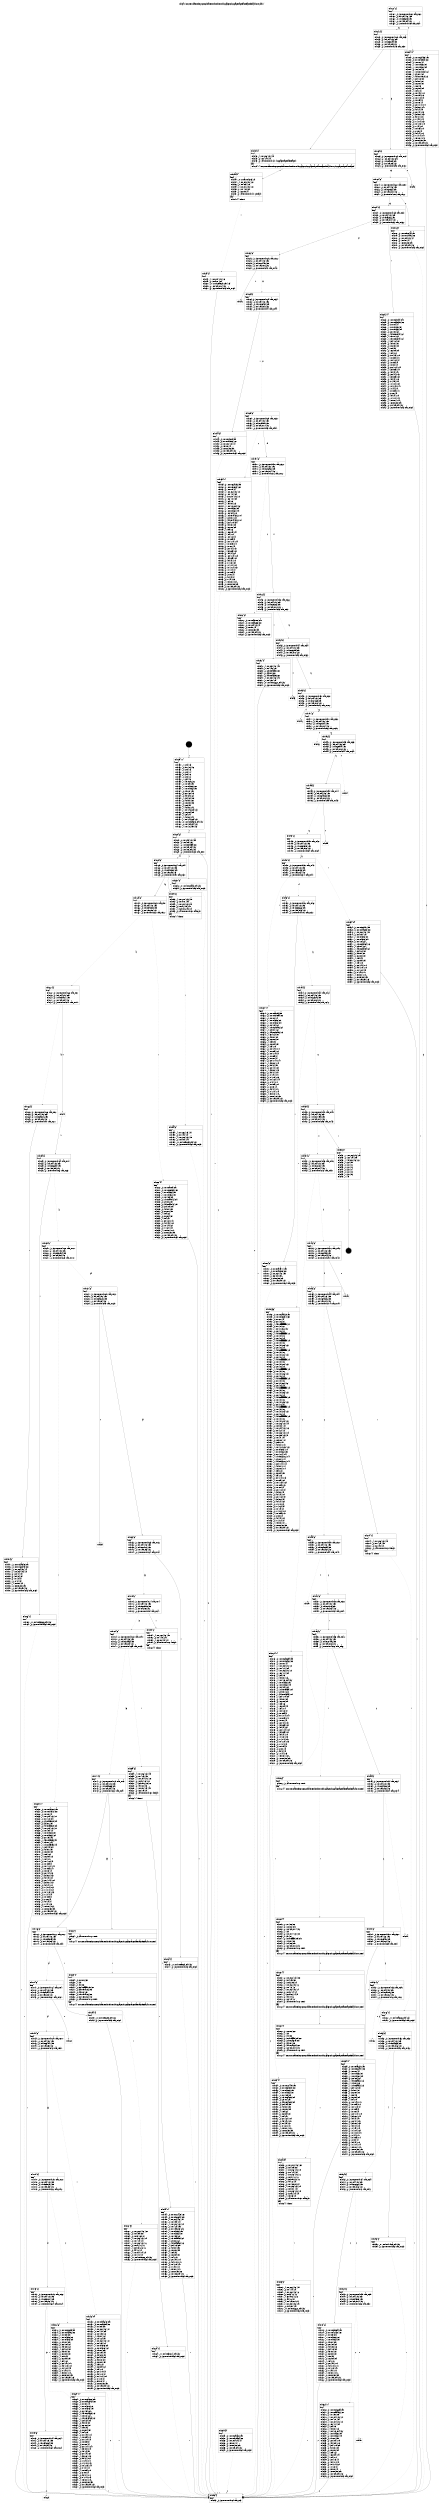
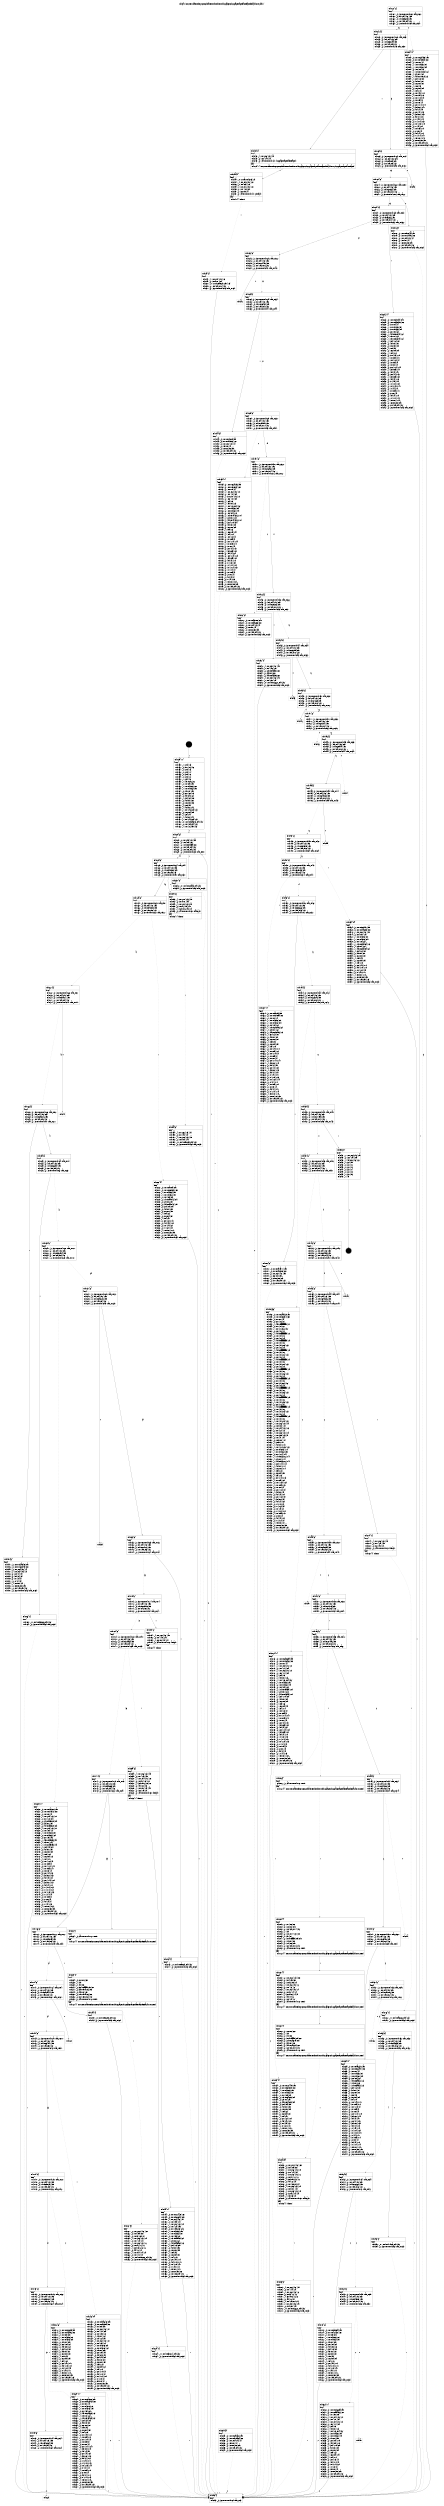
(59, 1135) -> (47, 1139)
